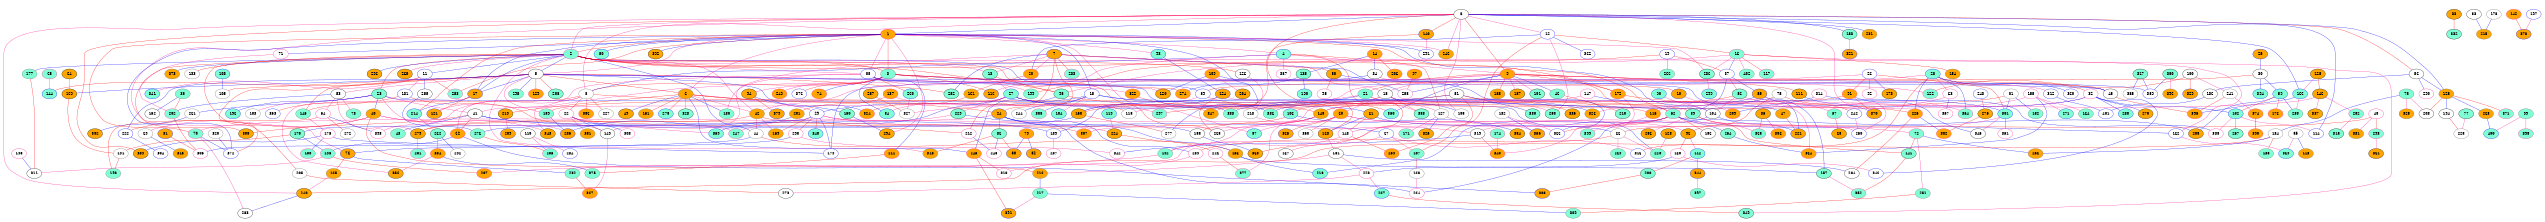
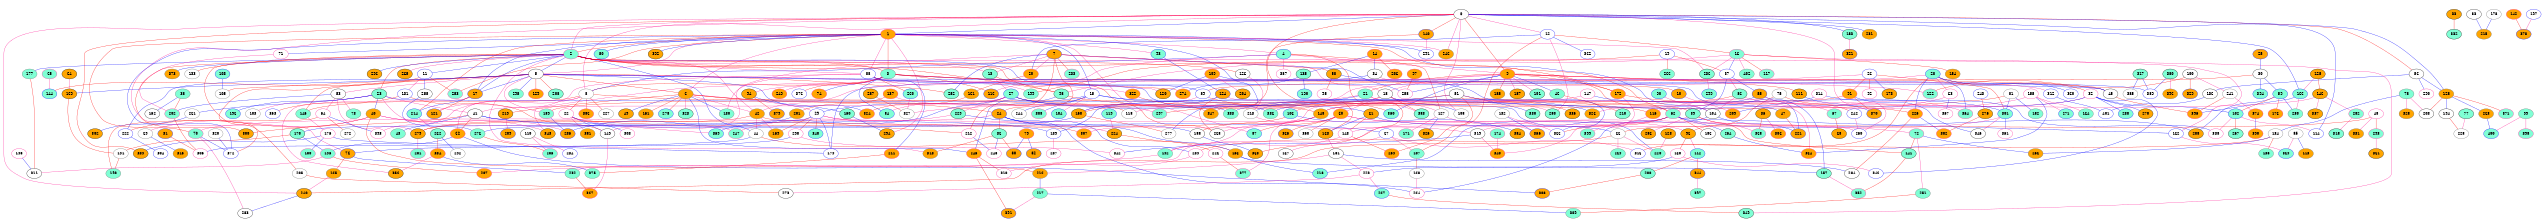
(152, 94) -> none
(1298, 124) -> (1298, 124)
